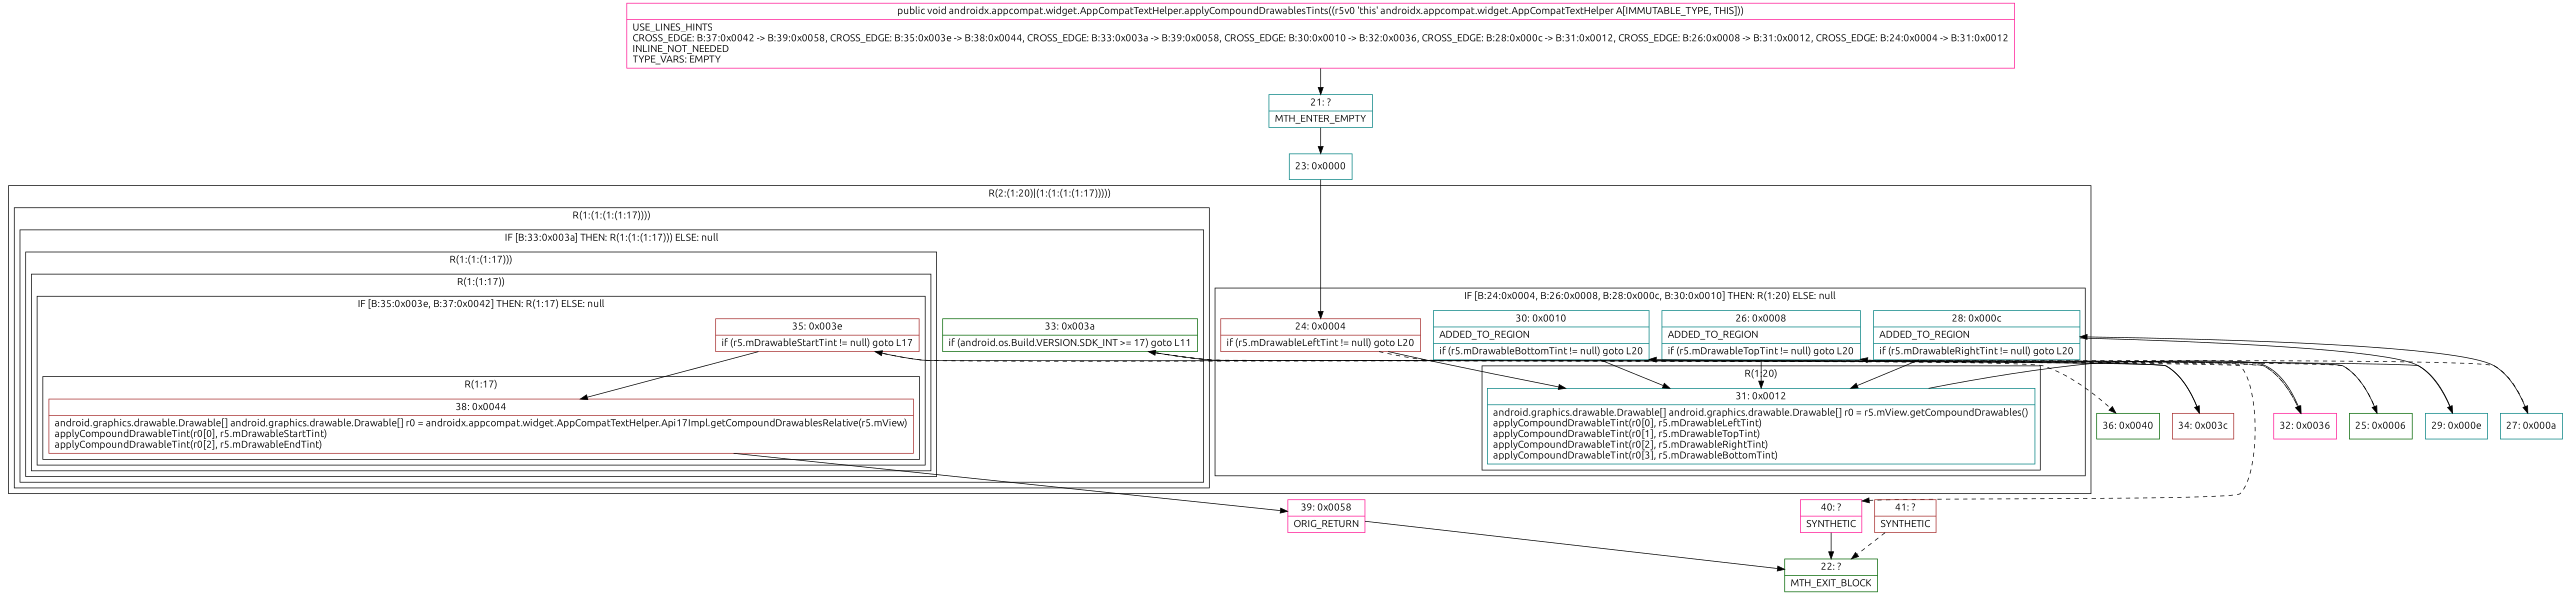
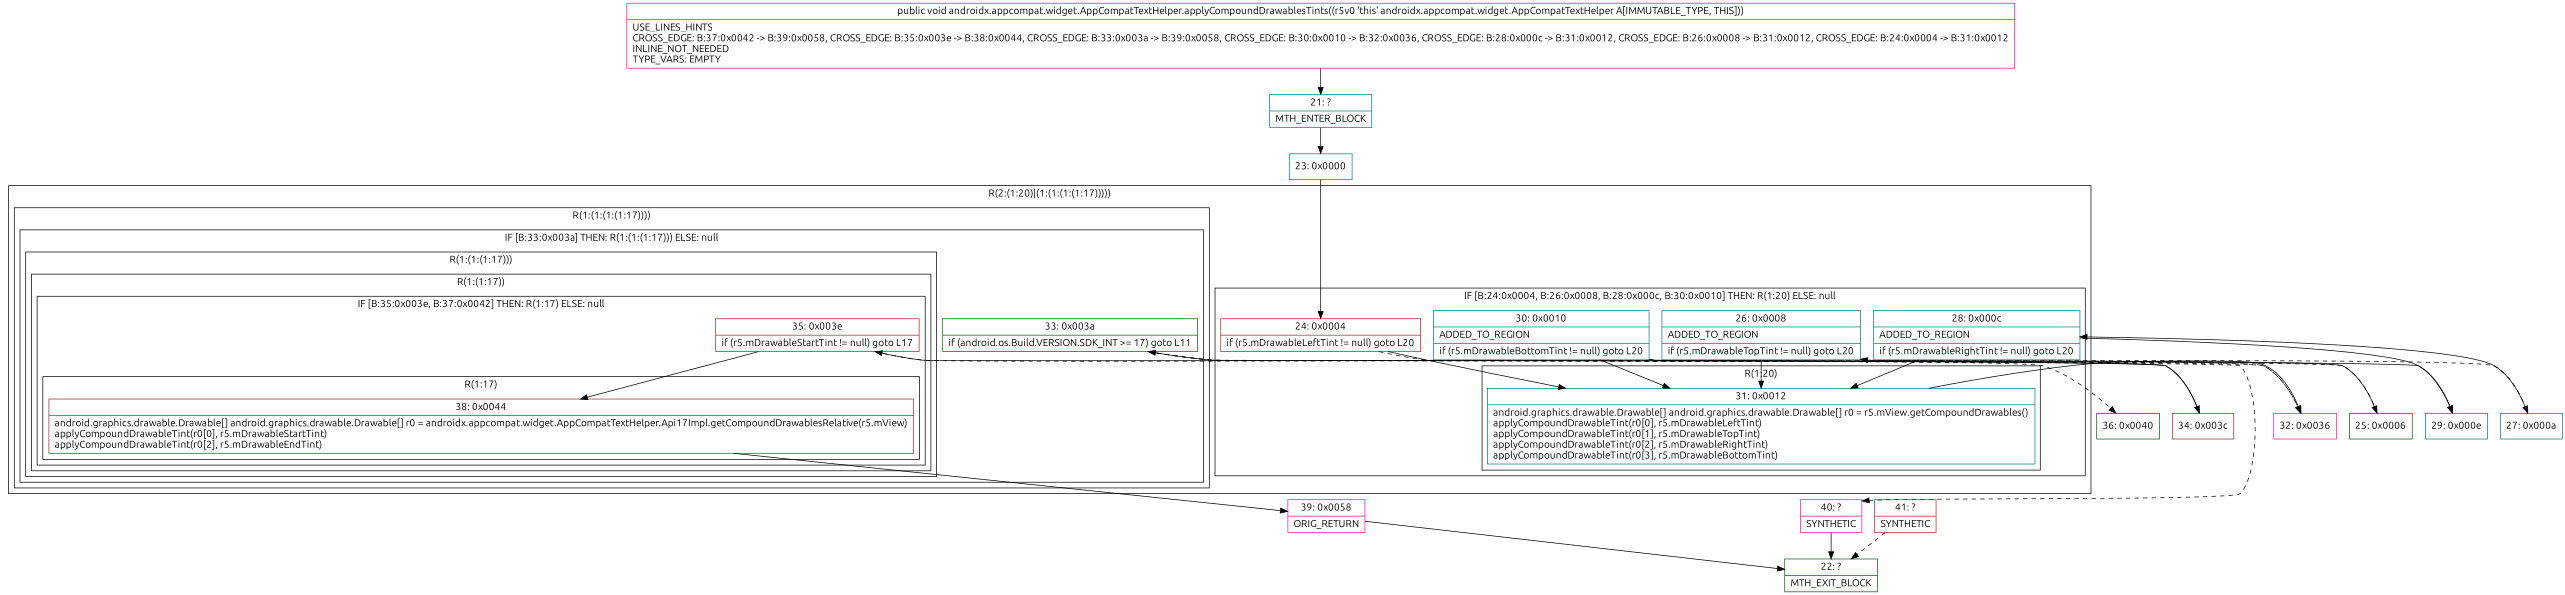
(1321, 119) -> (1321, 119)
(2067, 362) -> (2060, 362)
